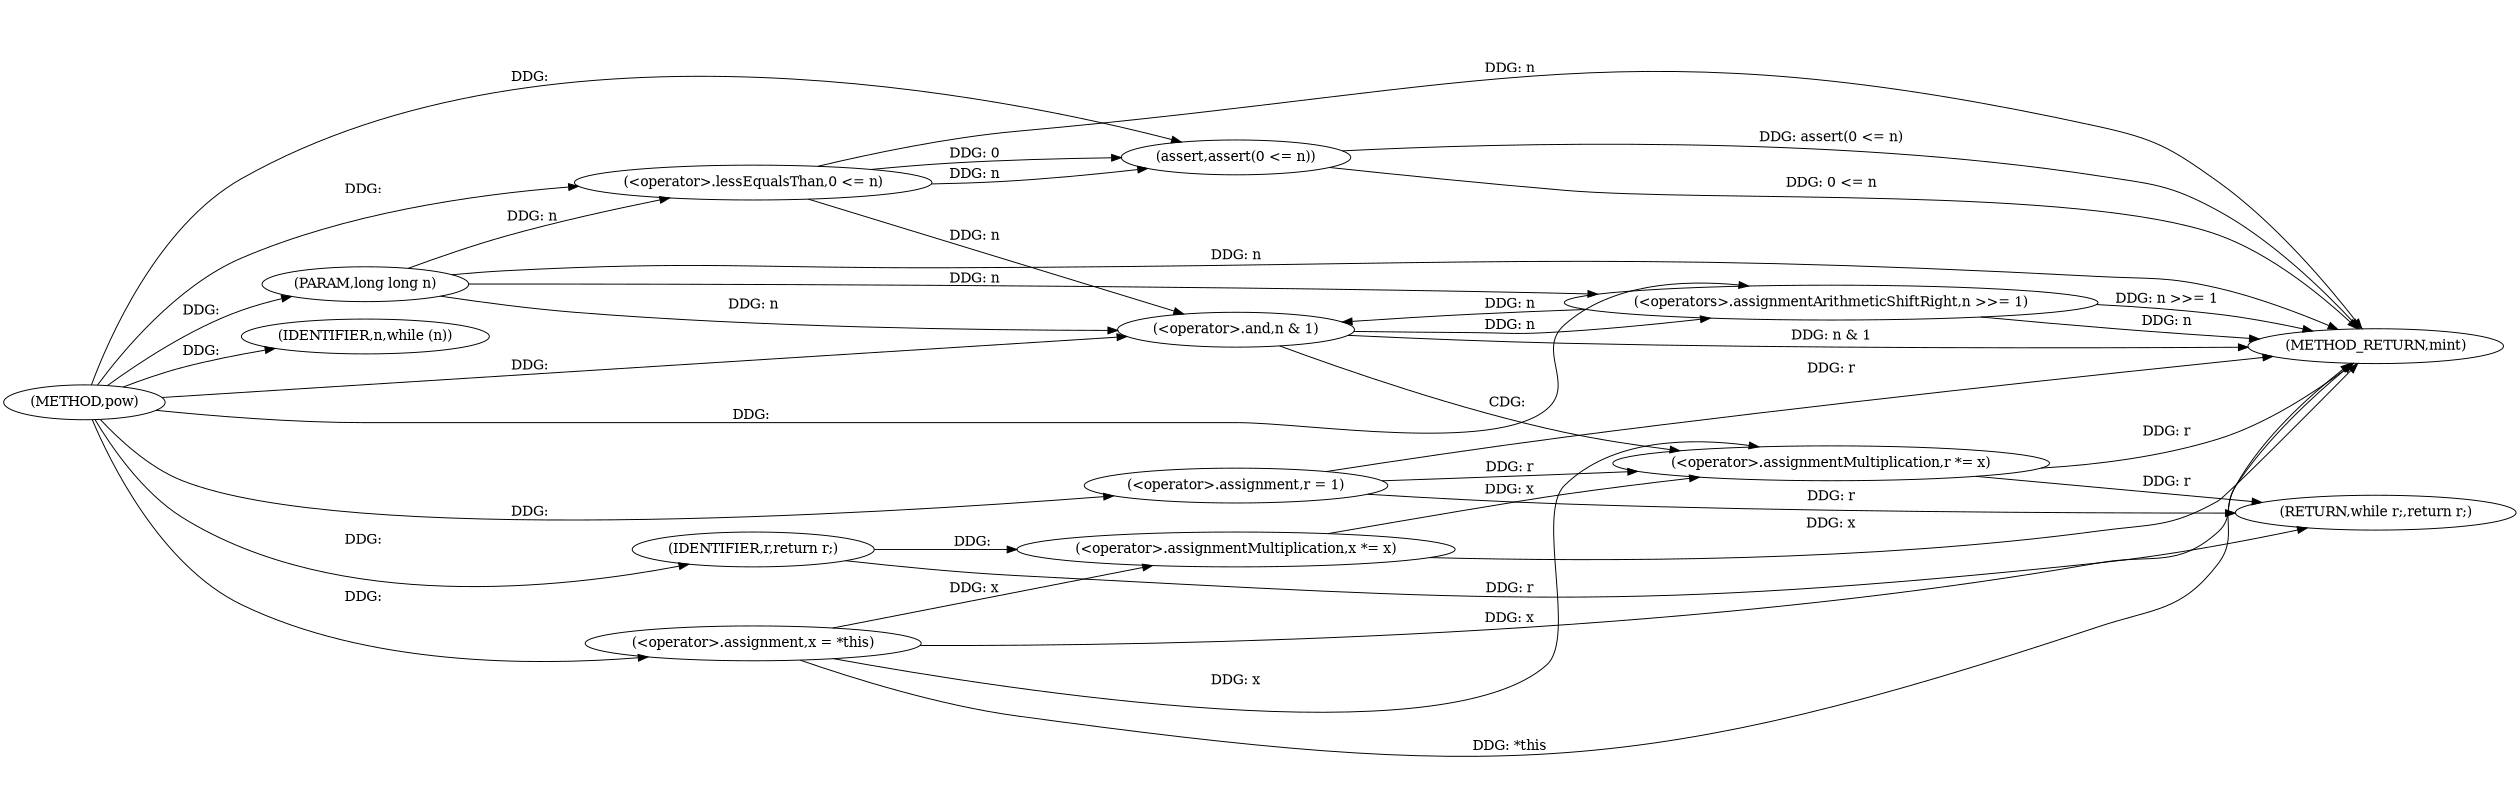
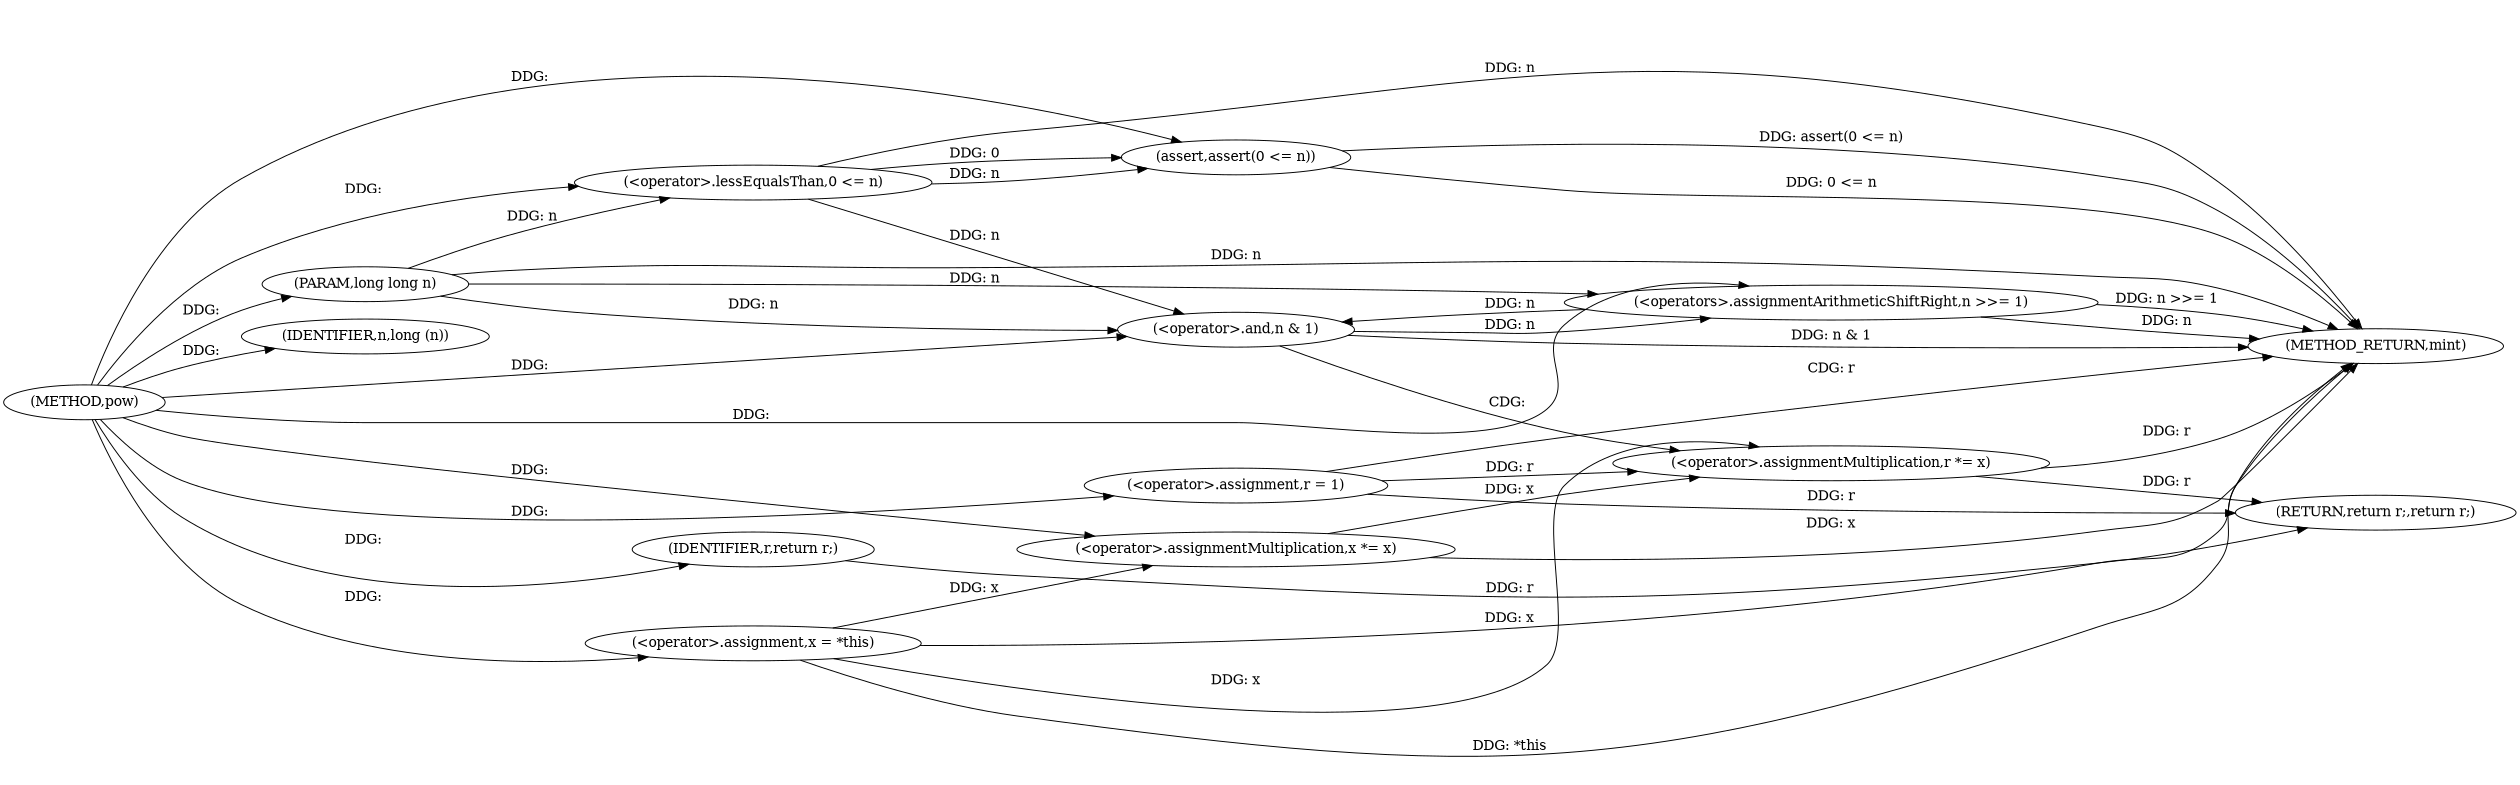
(365, 336) -> (365, 336)
(1831, 369) -> (1831, 369)
(2376, 513) -> (2376, 513)
(941, 549) -> (602, 487)
